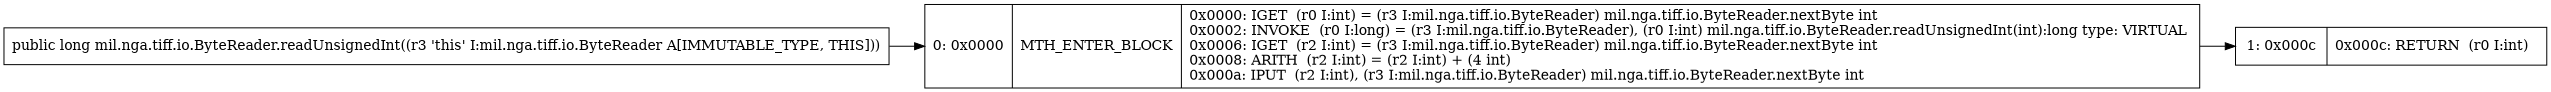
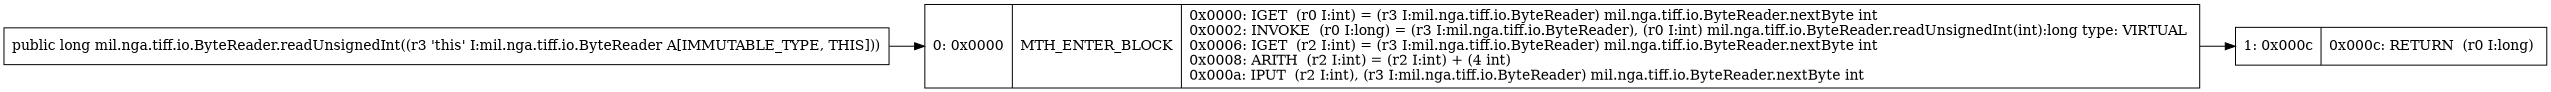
(2434, 46) -> (2434, 46)
